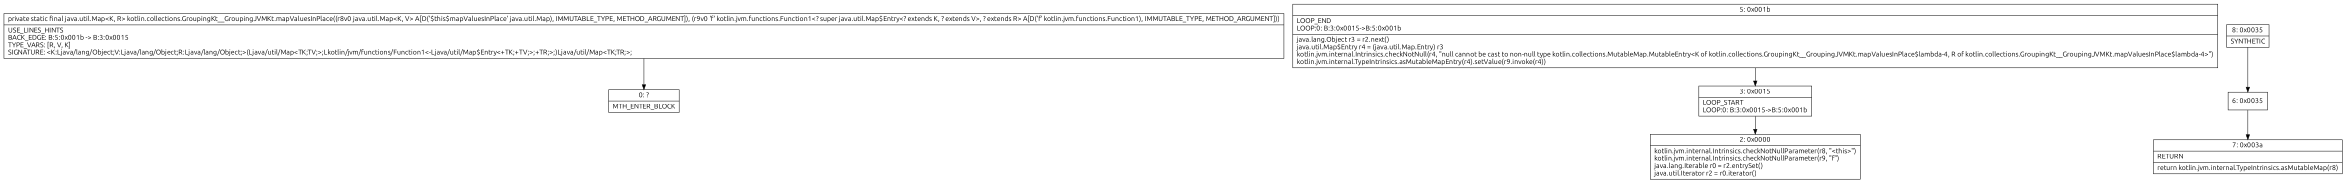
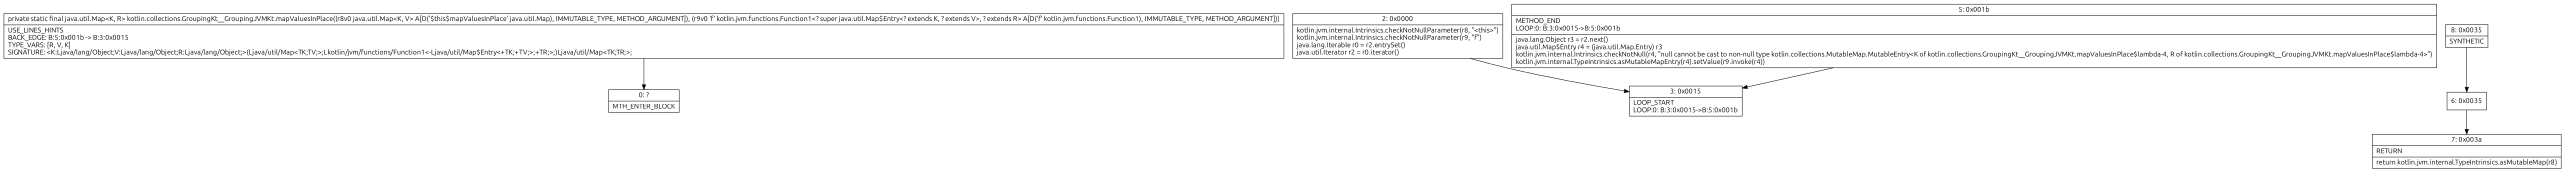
(1314, 21) -> (1538, 21)
(1755, 123) -> (1547, 77)
